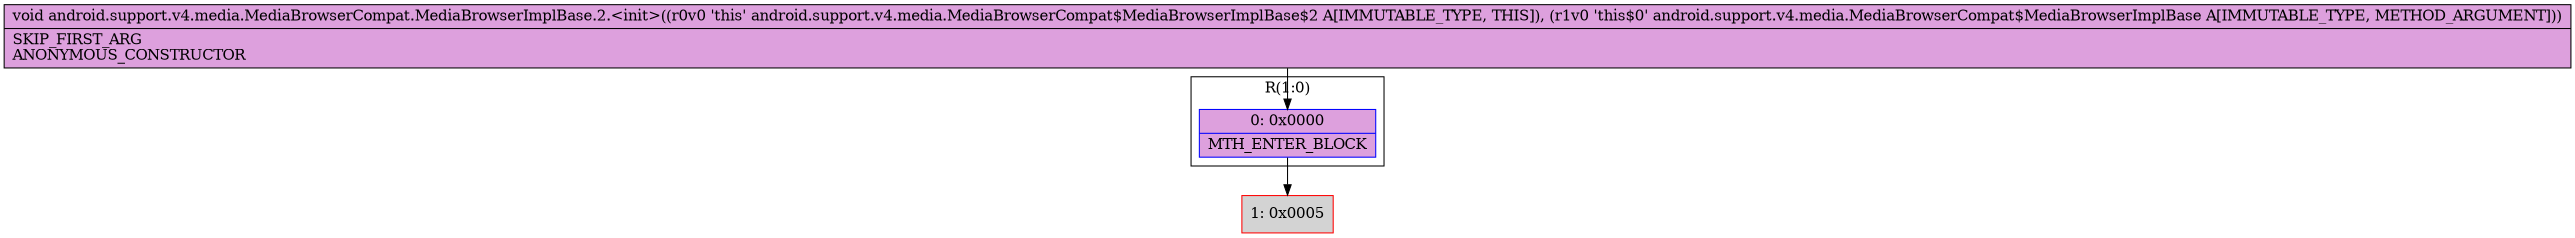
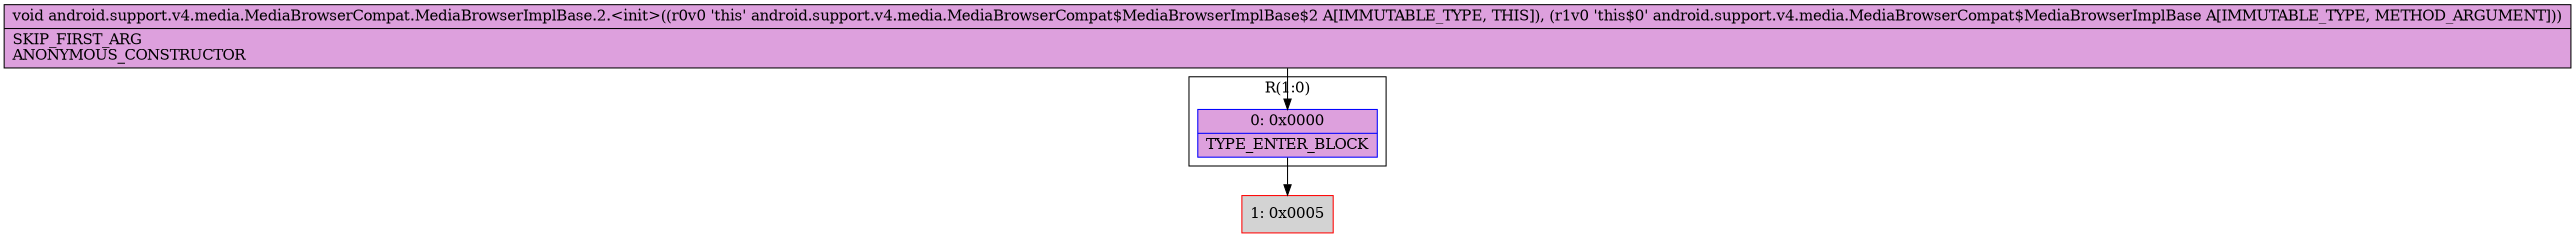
(1288, 145) -> (1288, 145)
